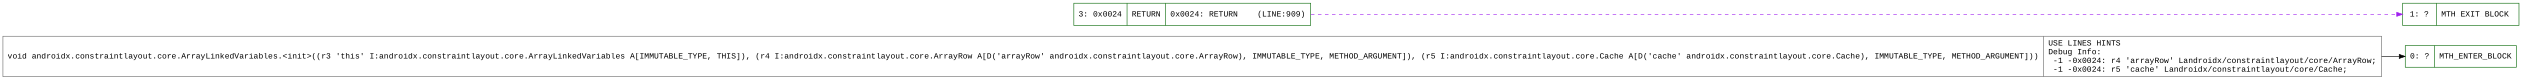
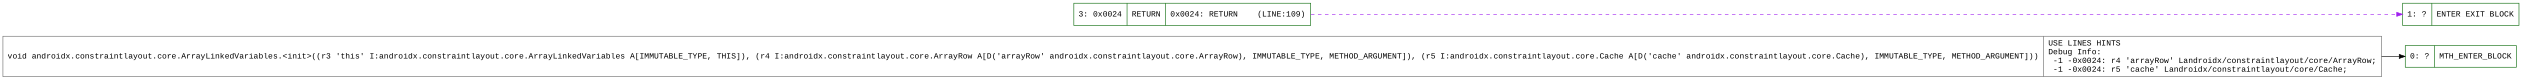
(1238, 14) -> (1238, 14)
(2475, 14) -> (2475, 14)
